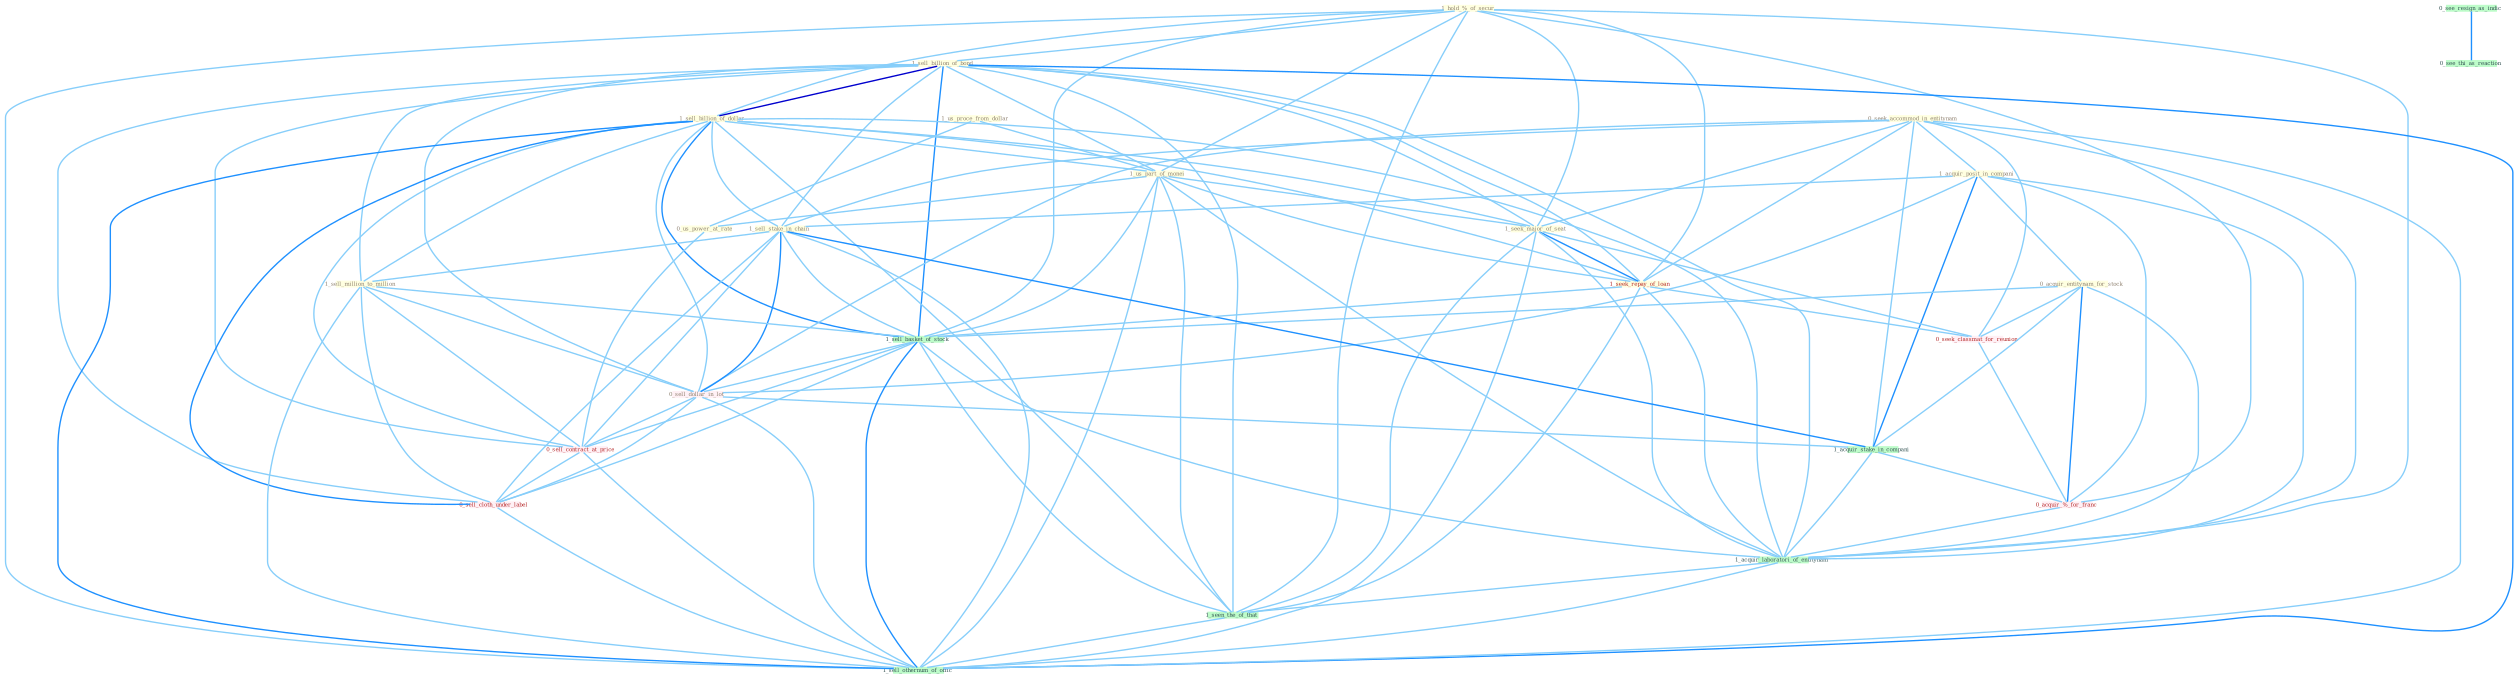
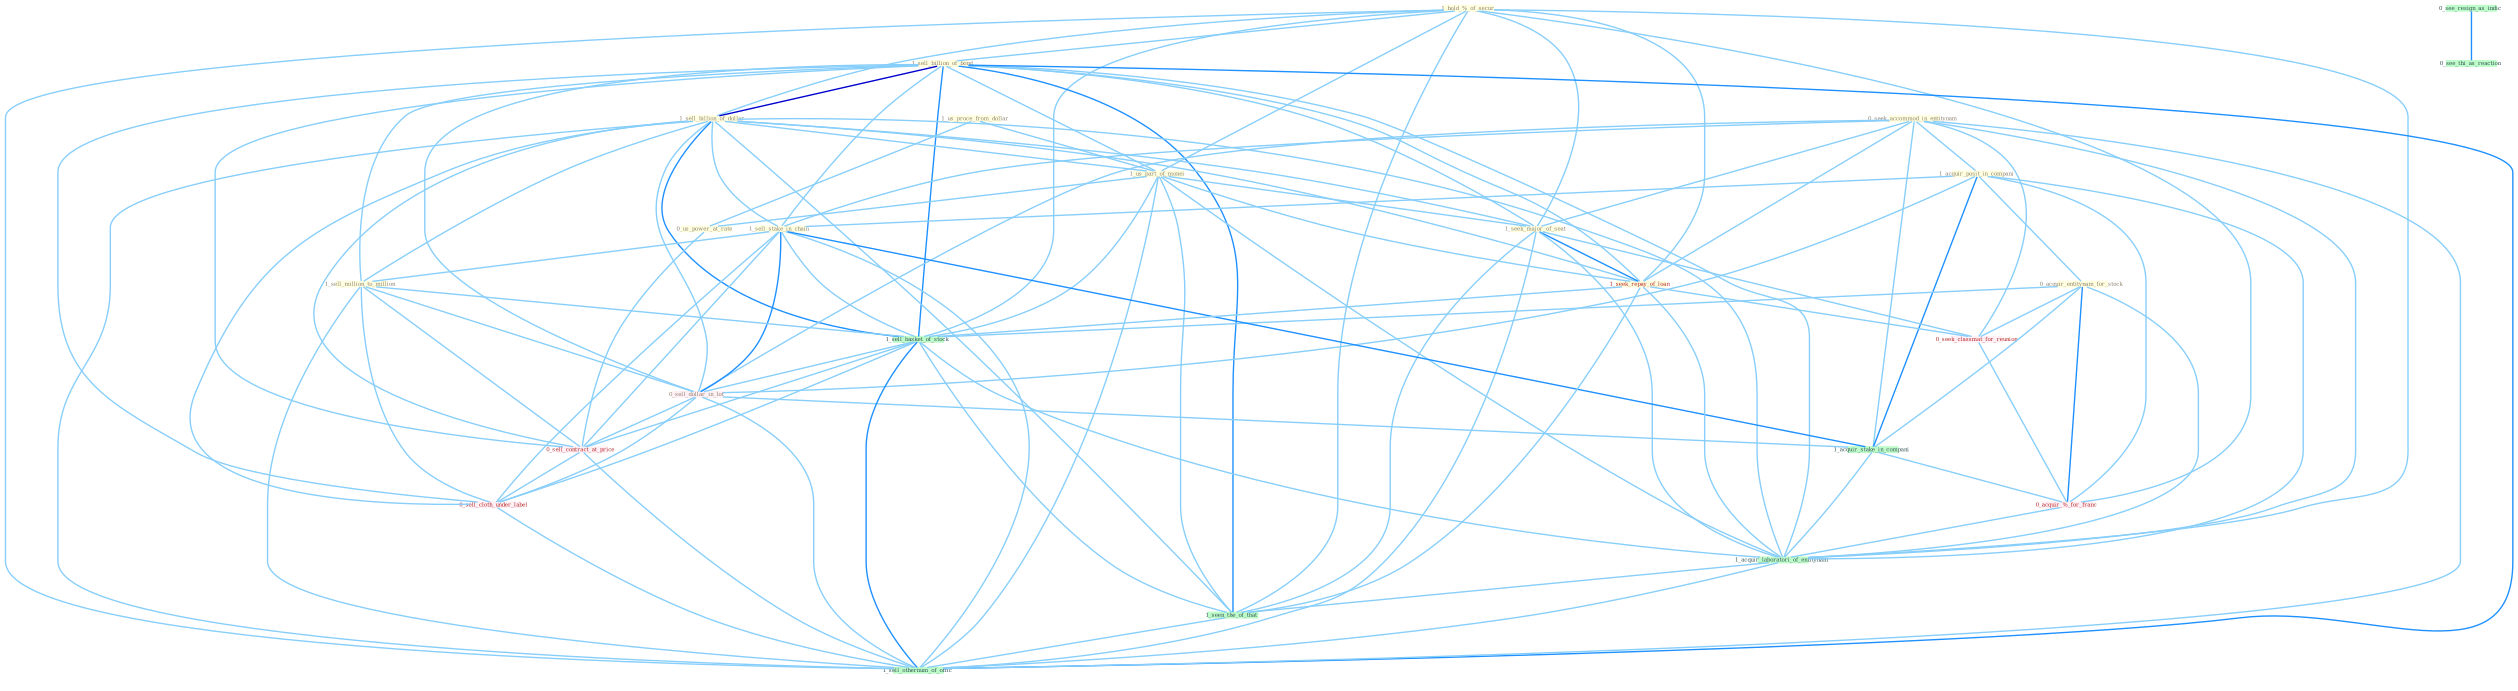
(1235, 254) -> (1235, 254)
(260, 282) -> (260, 282)
(58, 516) -> (58, 516)
